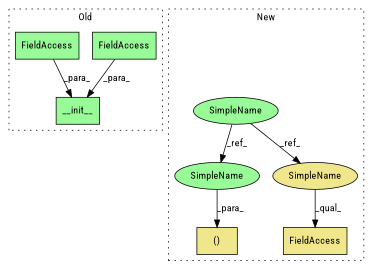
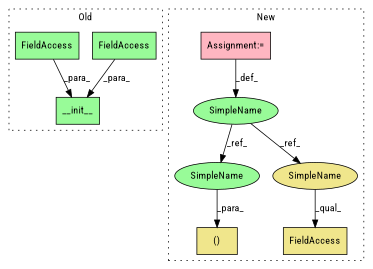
none -> (236, 46)
